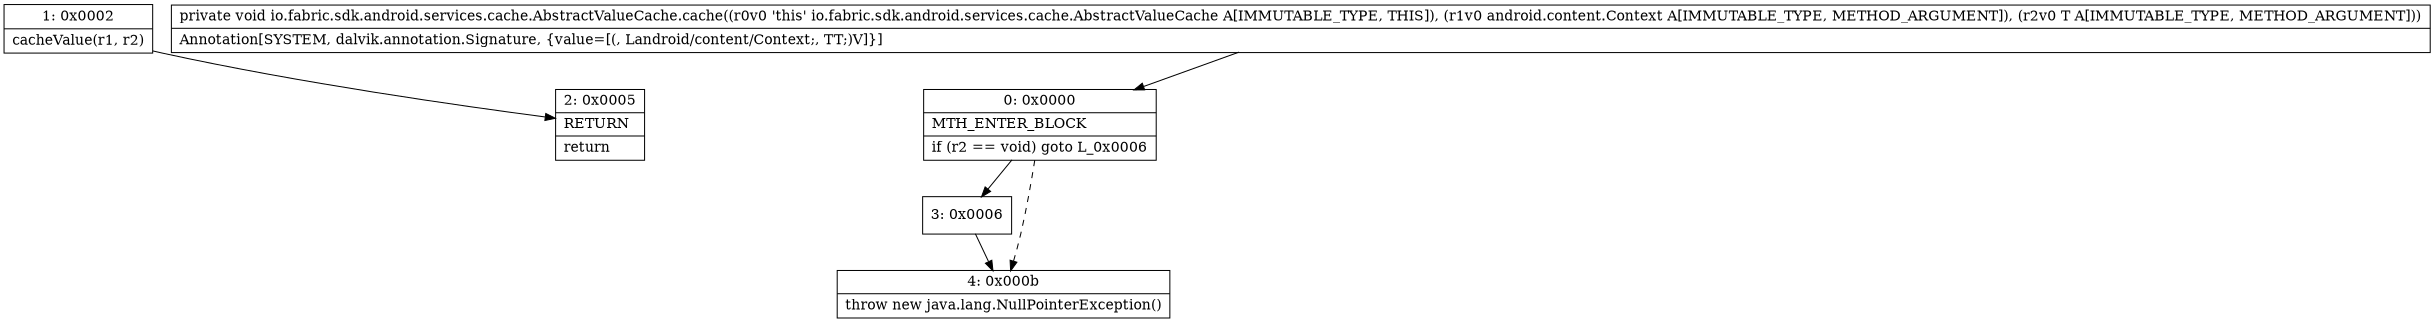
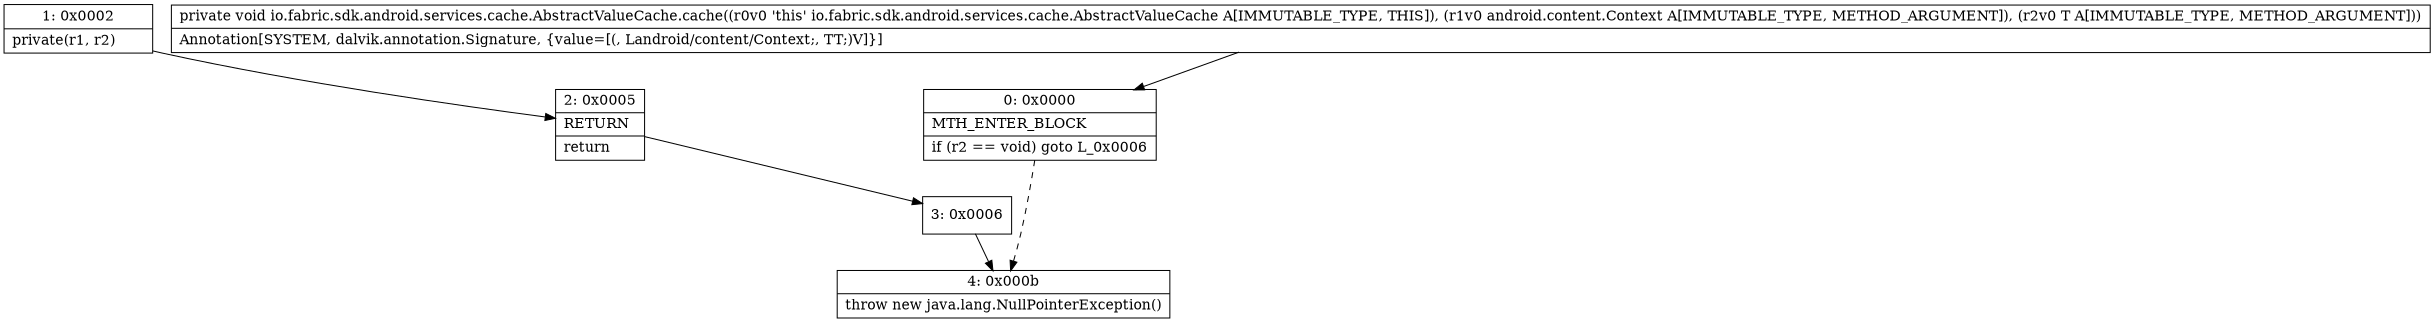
(78, 40) -> (64, 40)
(1000, 174) -> (779, 169)
